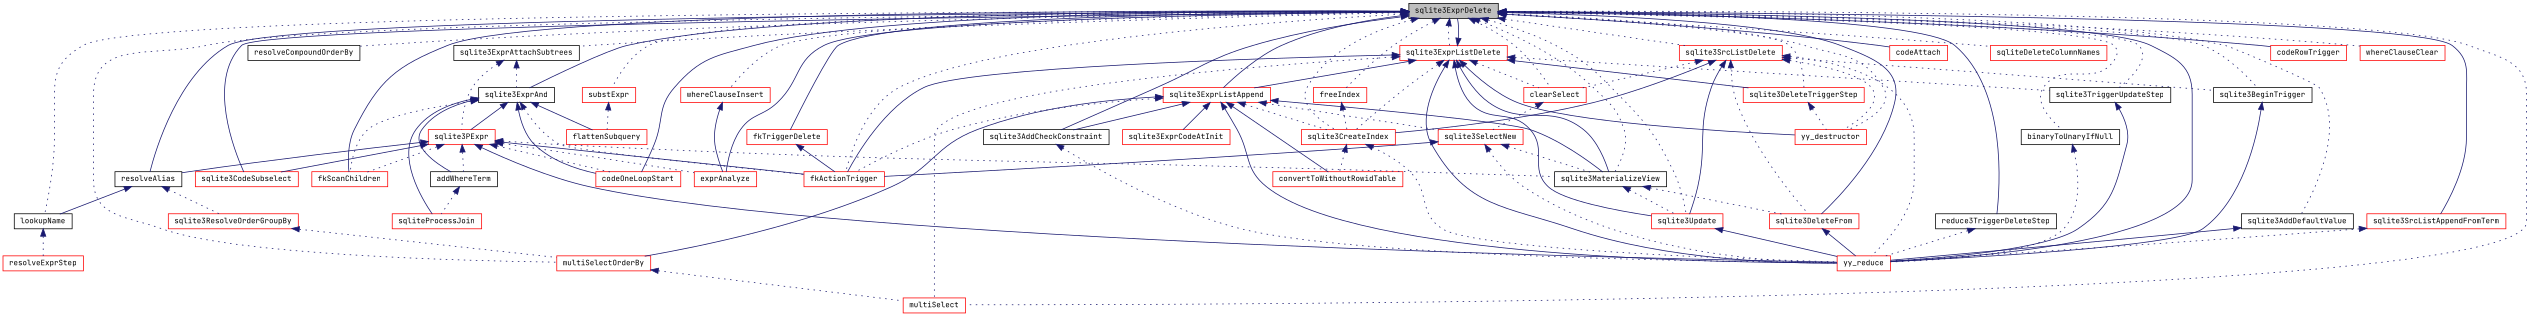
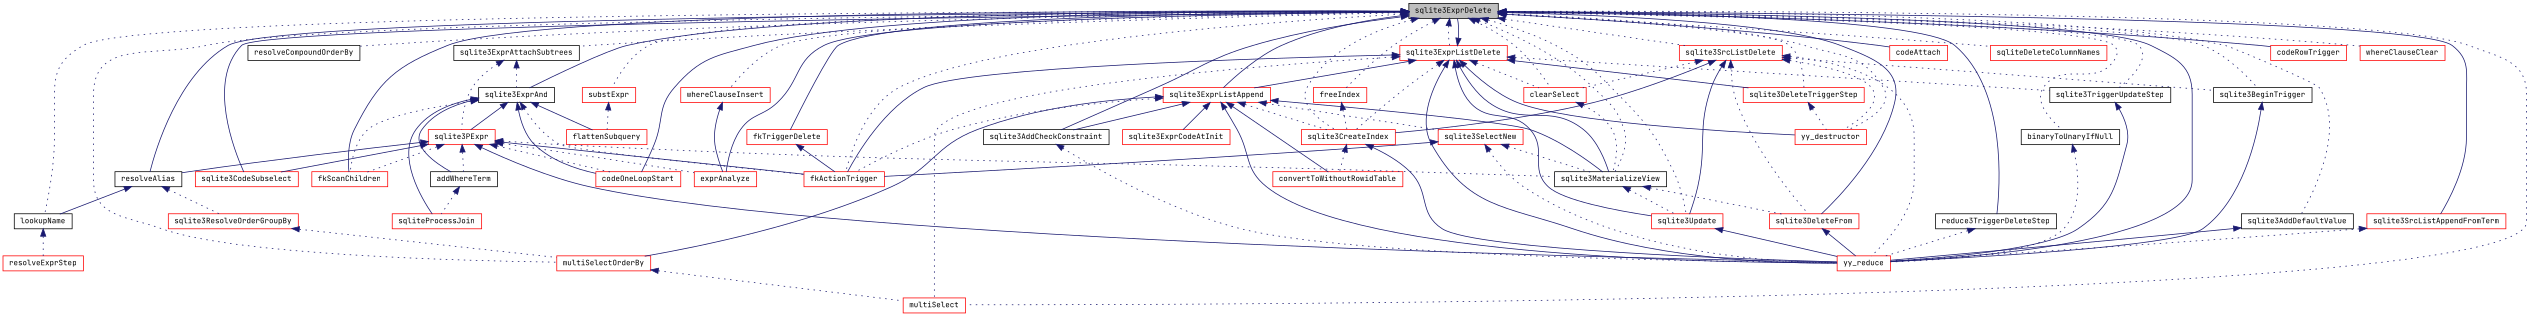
(1514, 118) -> (1613, 132)
(1583, 250) -> (1583, 250)
